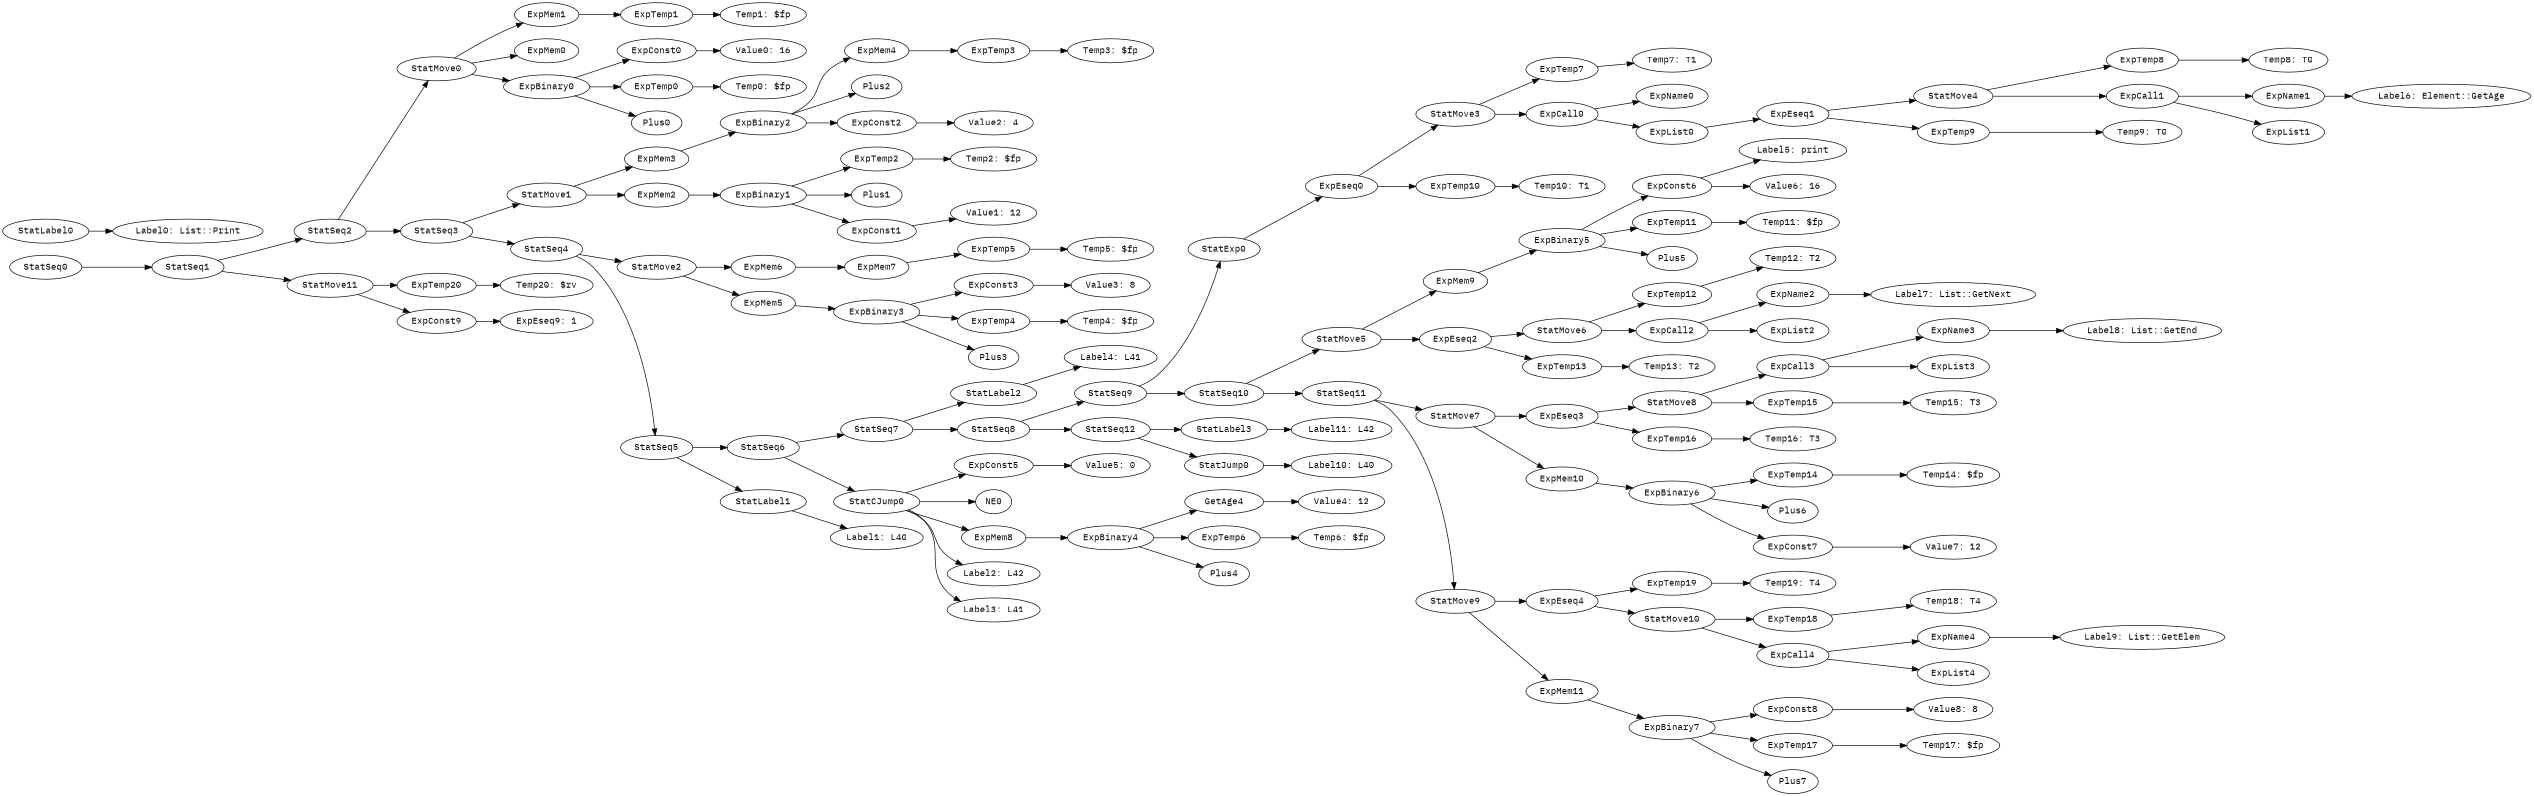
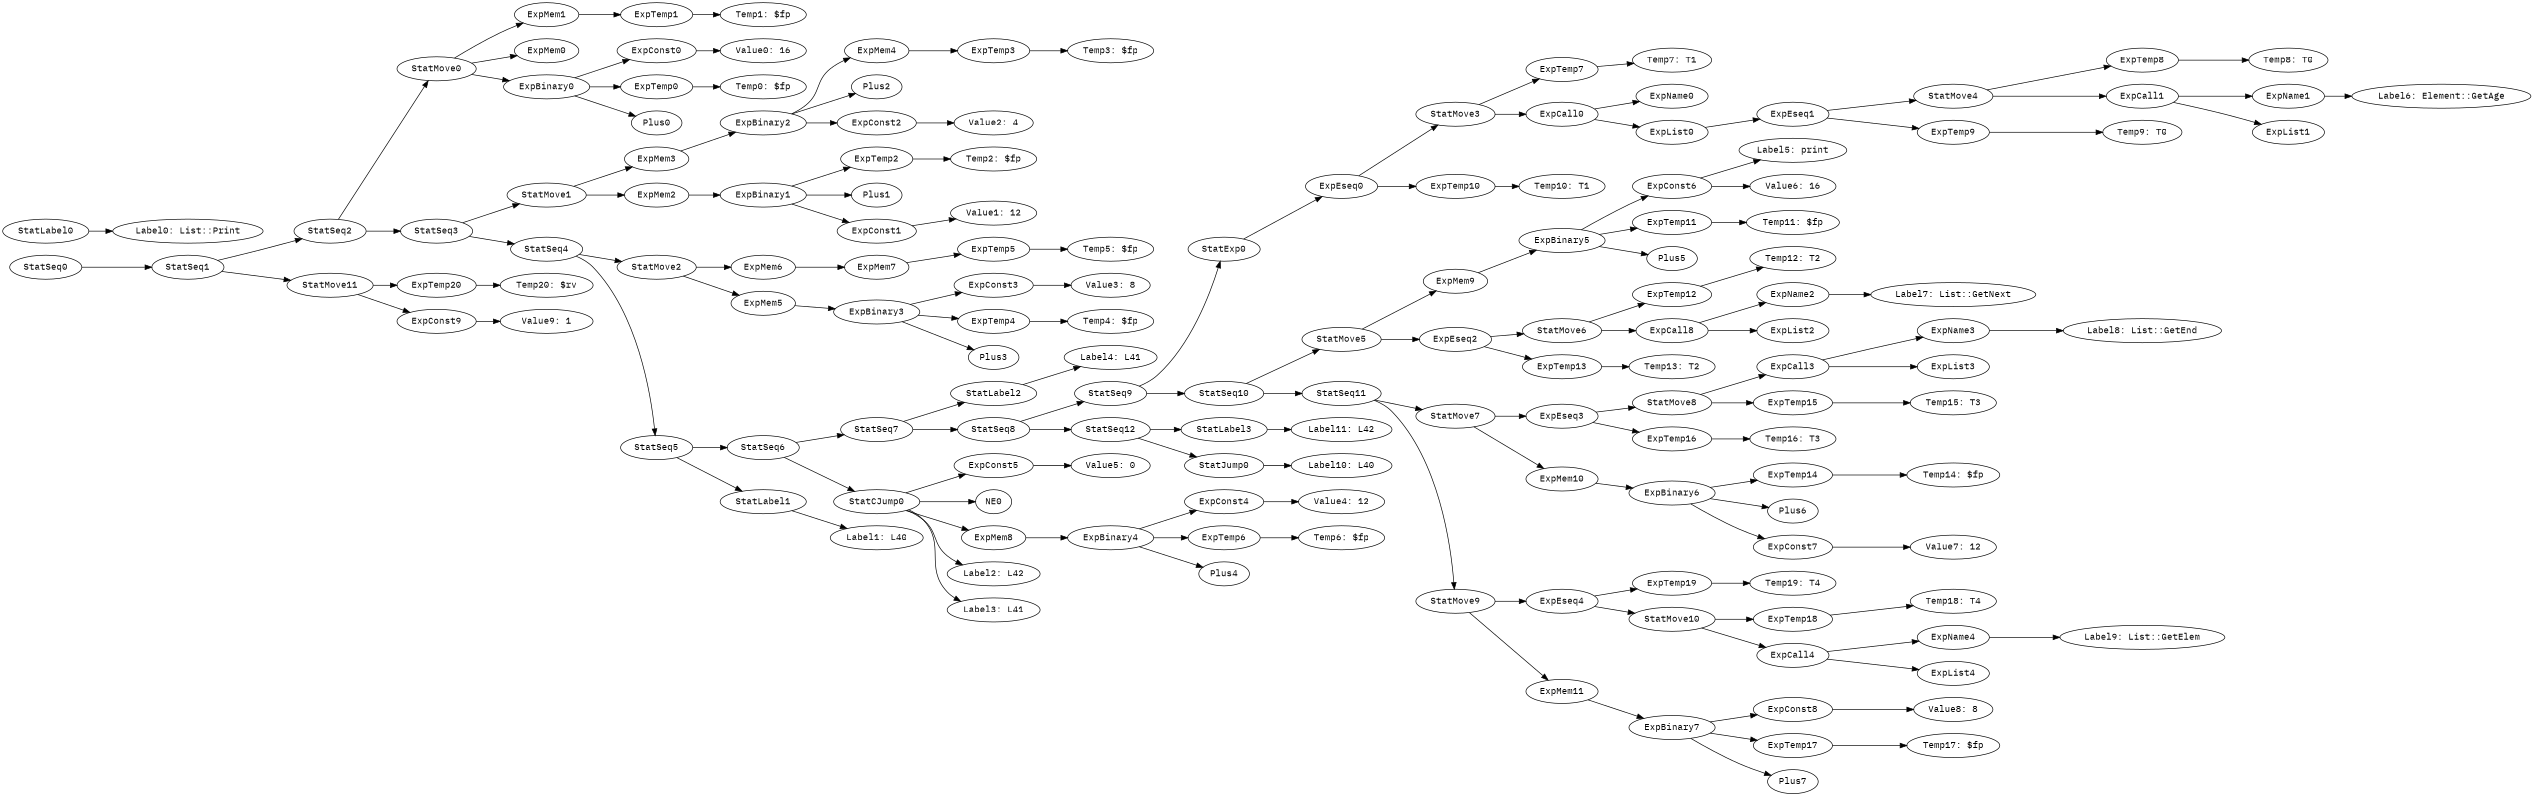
(547, 321) -> (547, 321)
(1672, 331) -> (1672, 331)
(1224, 502) -> (1224, 502)
